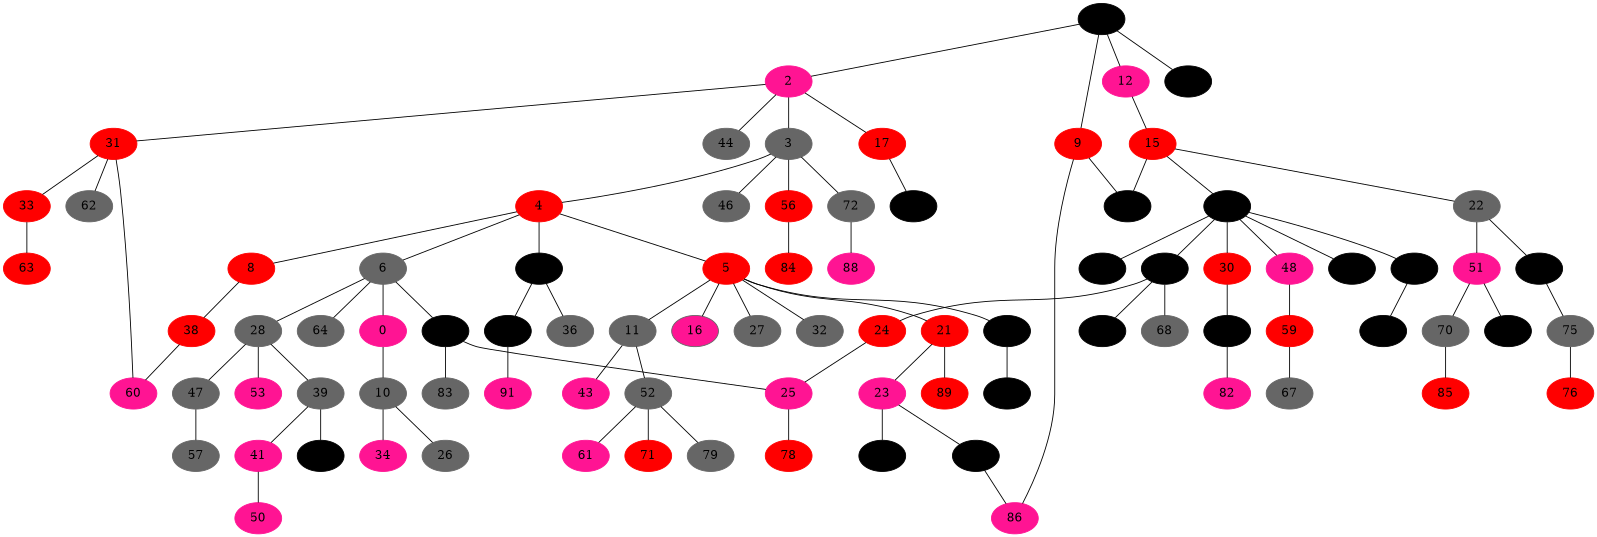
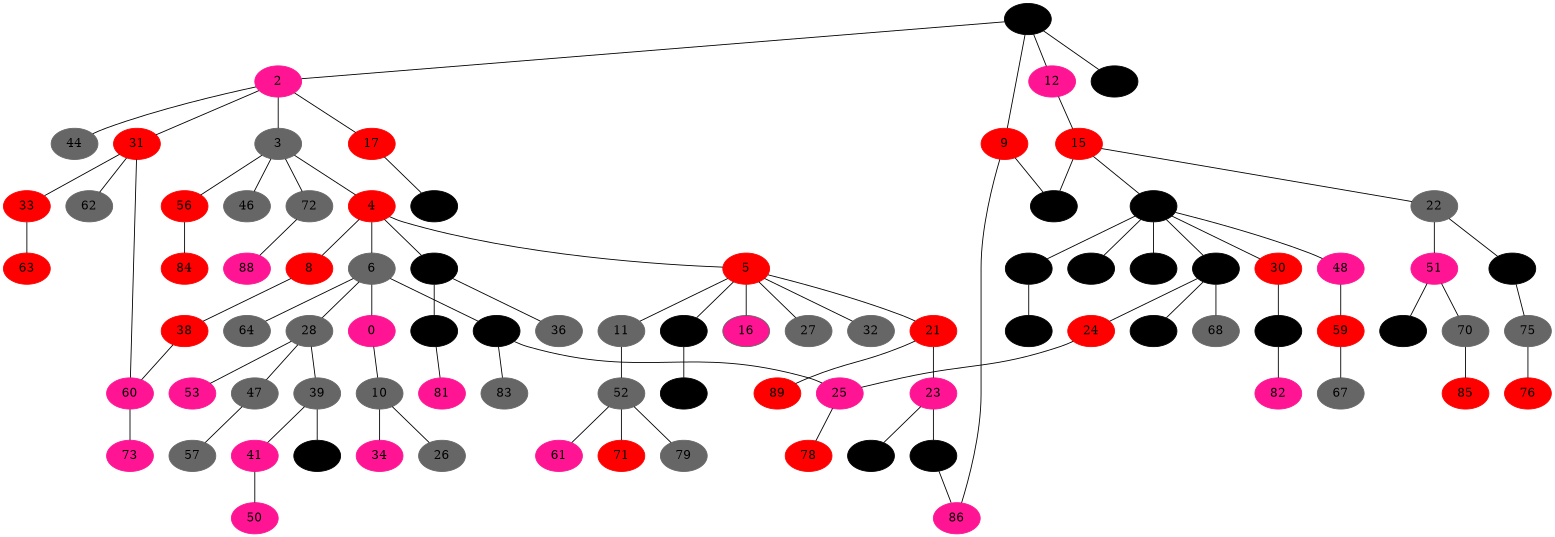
(508, 393) -> (442, 393)
(586, 393) -> none
none -> (130, 456)
